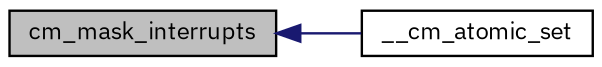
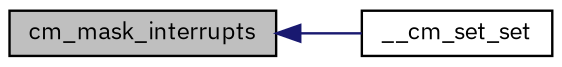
(477, 33) -> (457, 33)
